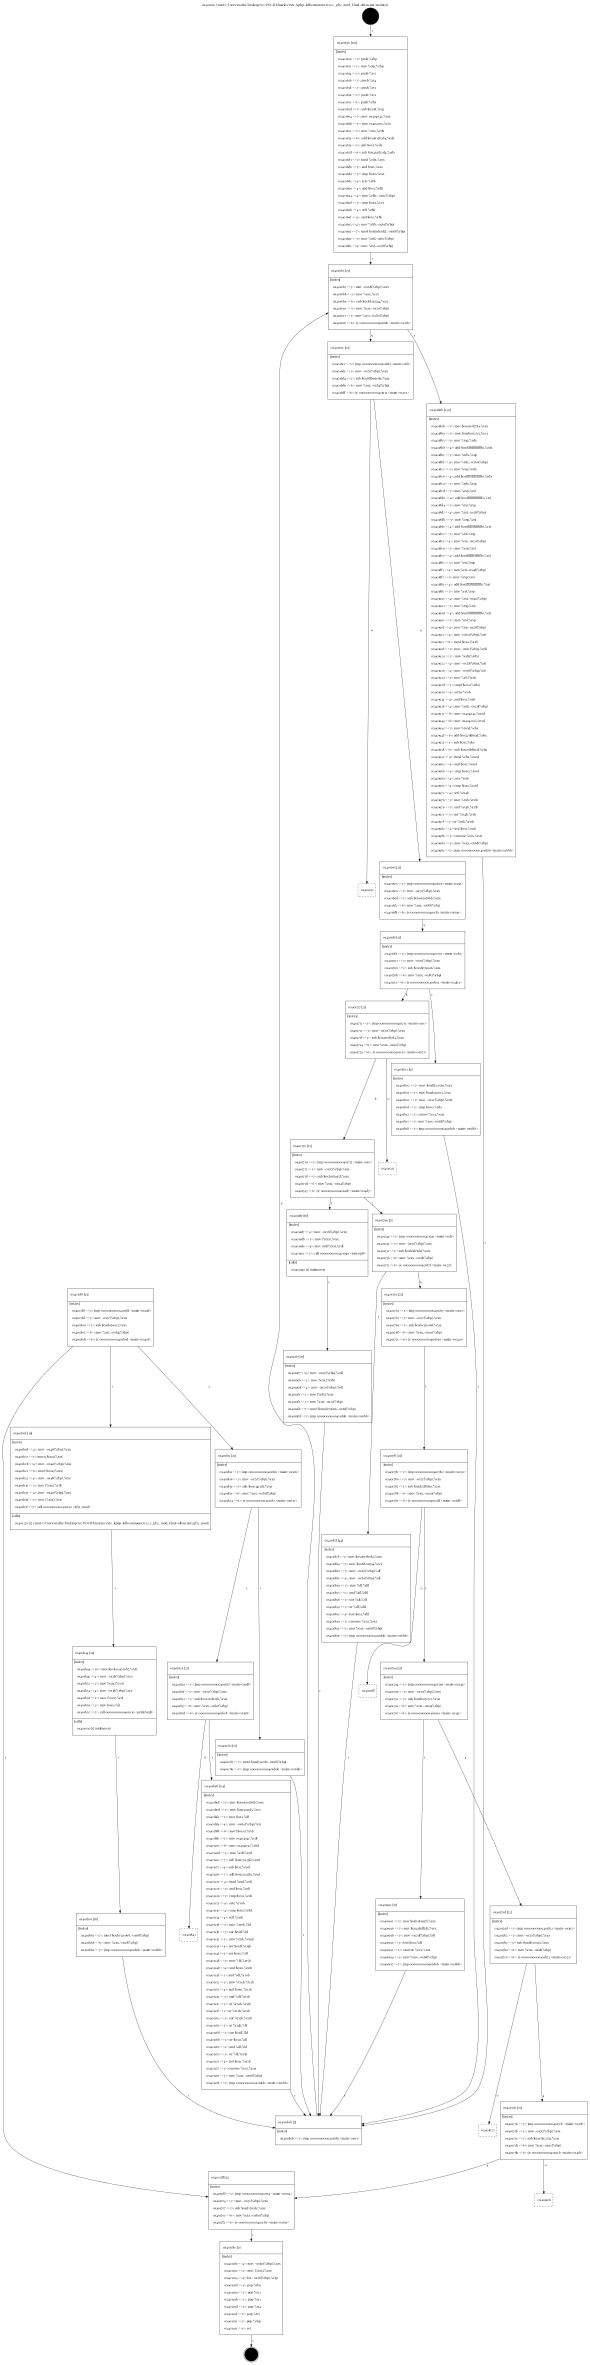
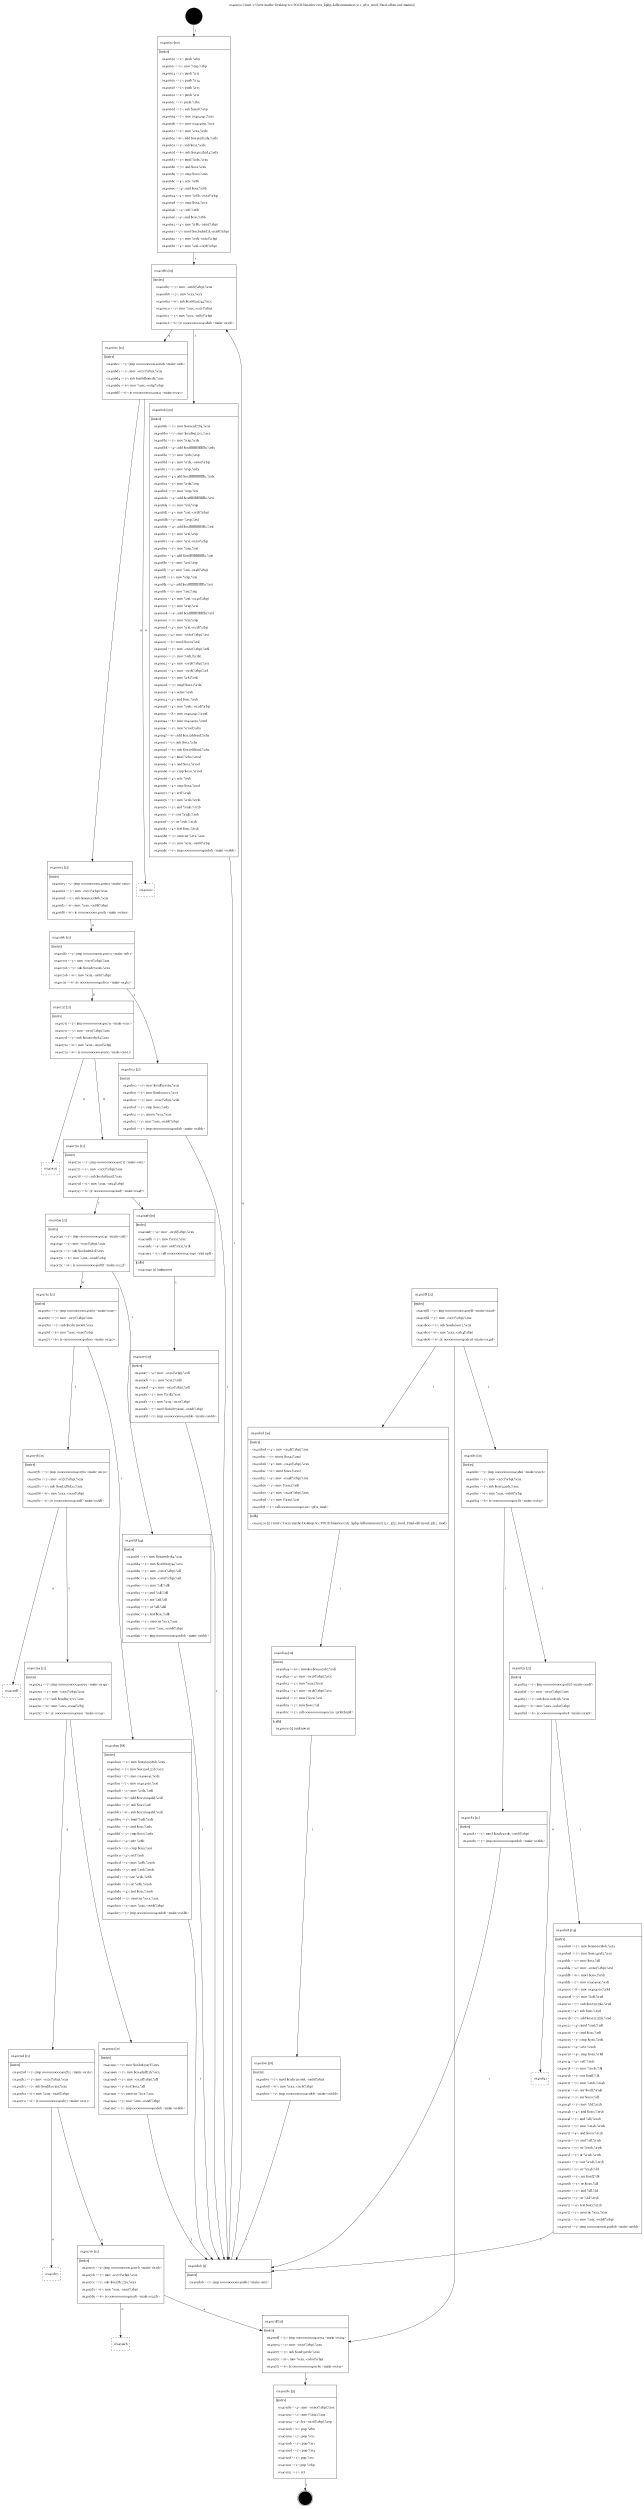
none -> (147, 1829)
